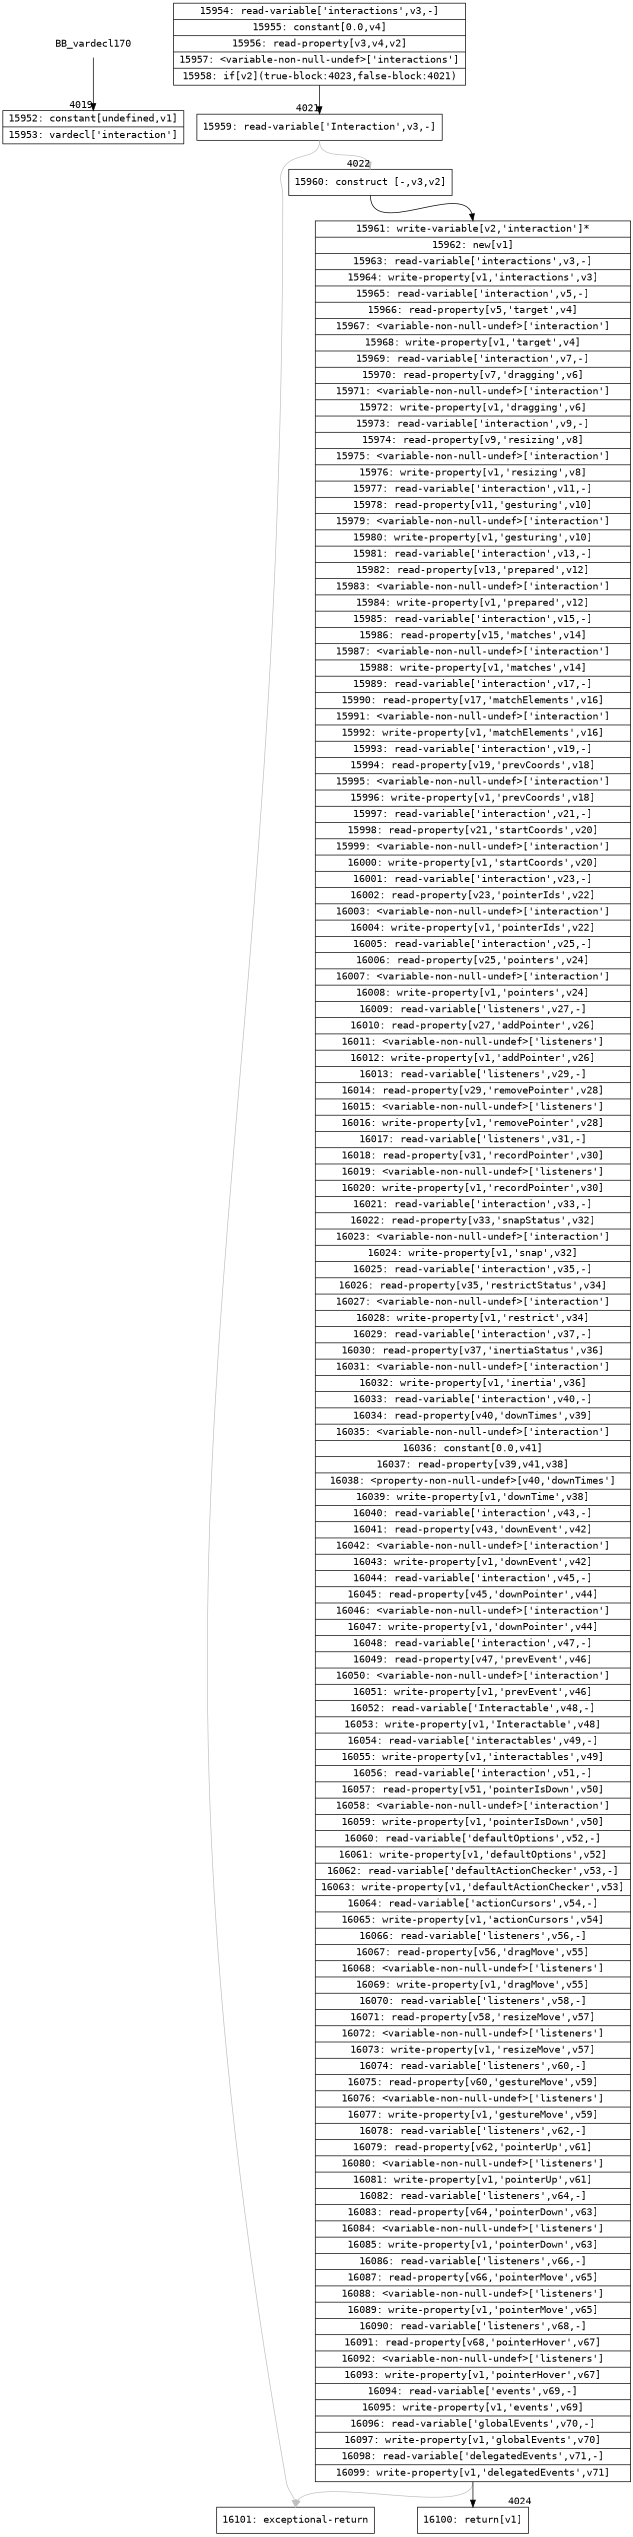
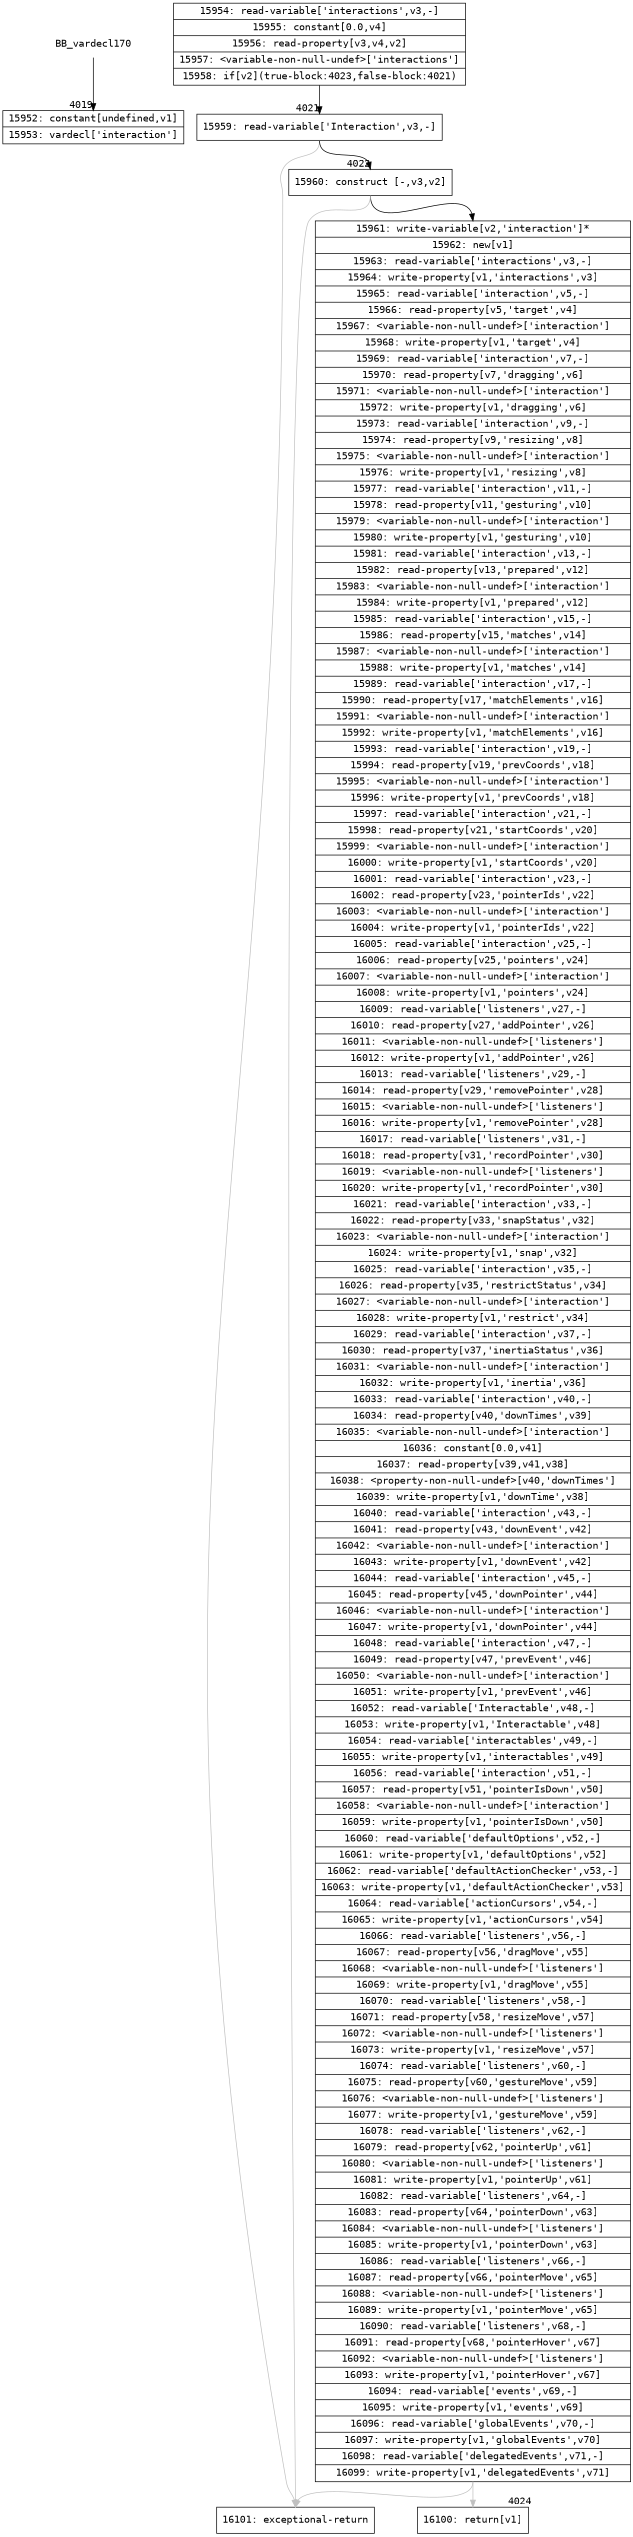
(341, 155) -> (341, 155)
none -> (289, 1323)
(473, 2491) -> (473, 2491)
